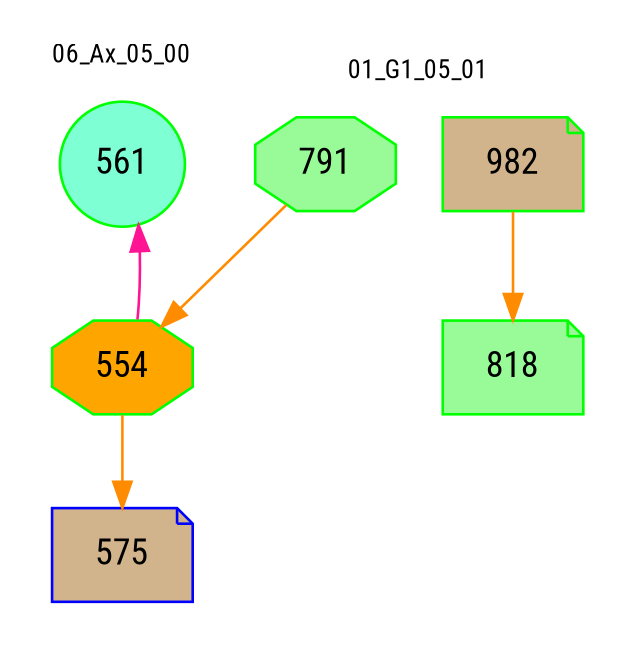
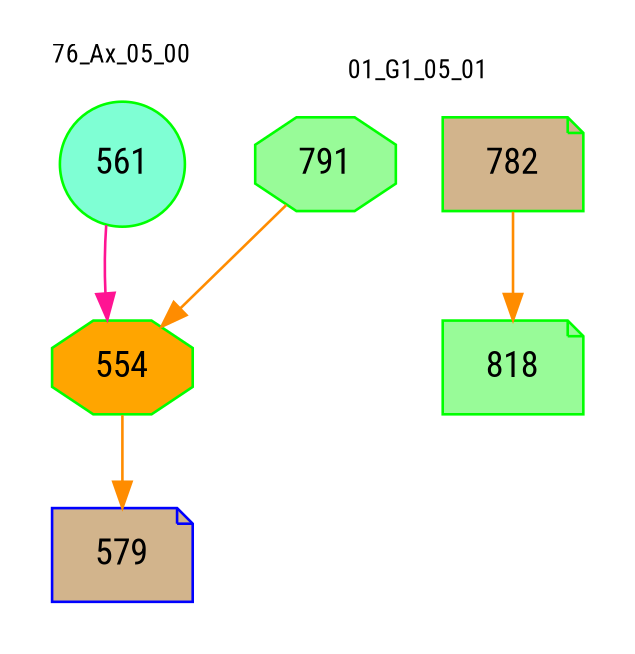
(122, 56) -> (122, 56)
(513, 164) -> (513, 164)
(140, 286) -> (105, 259)
(122, 555) -> (122, 555)
